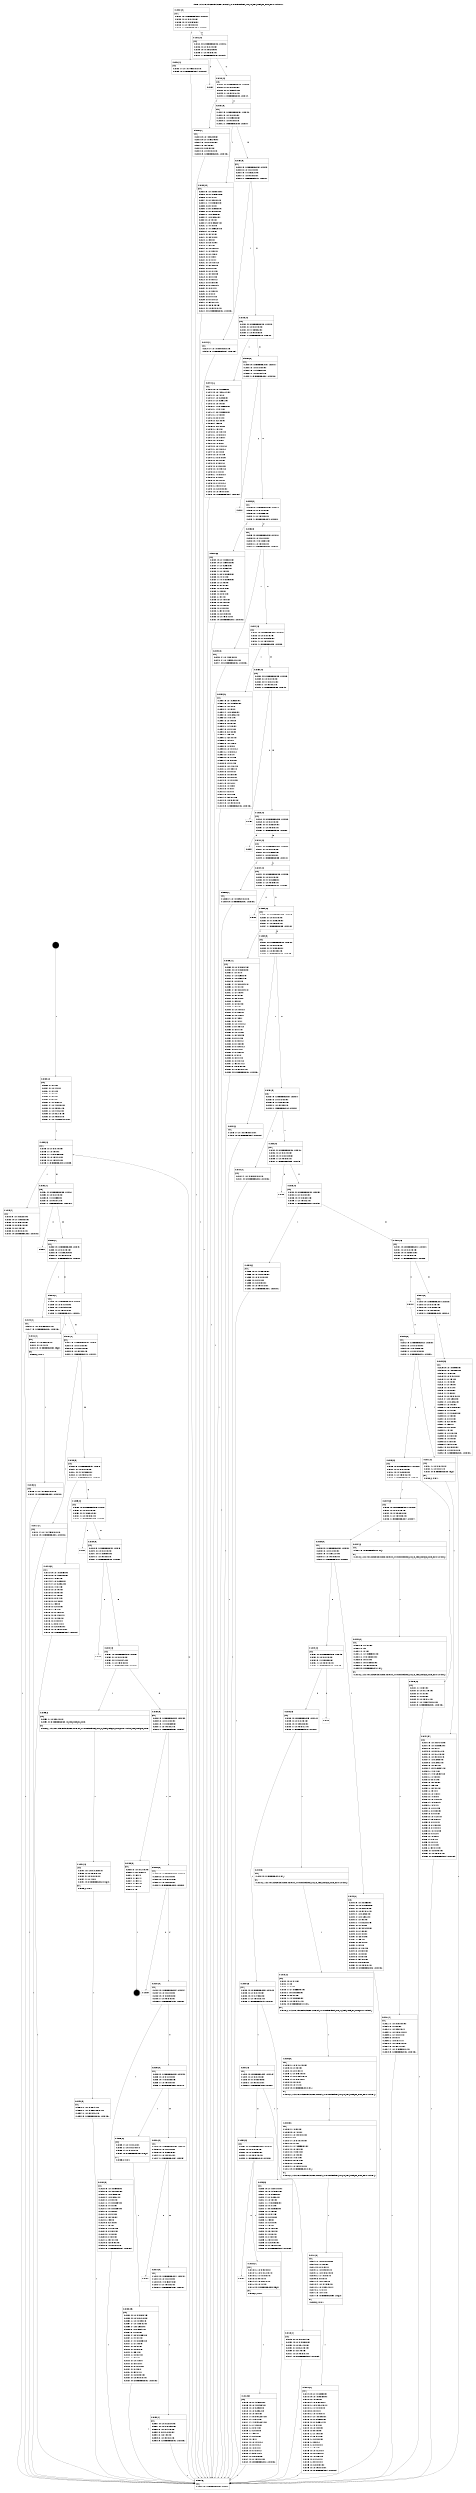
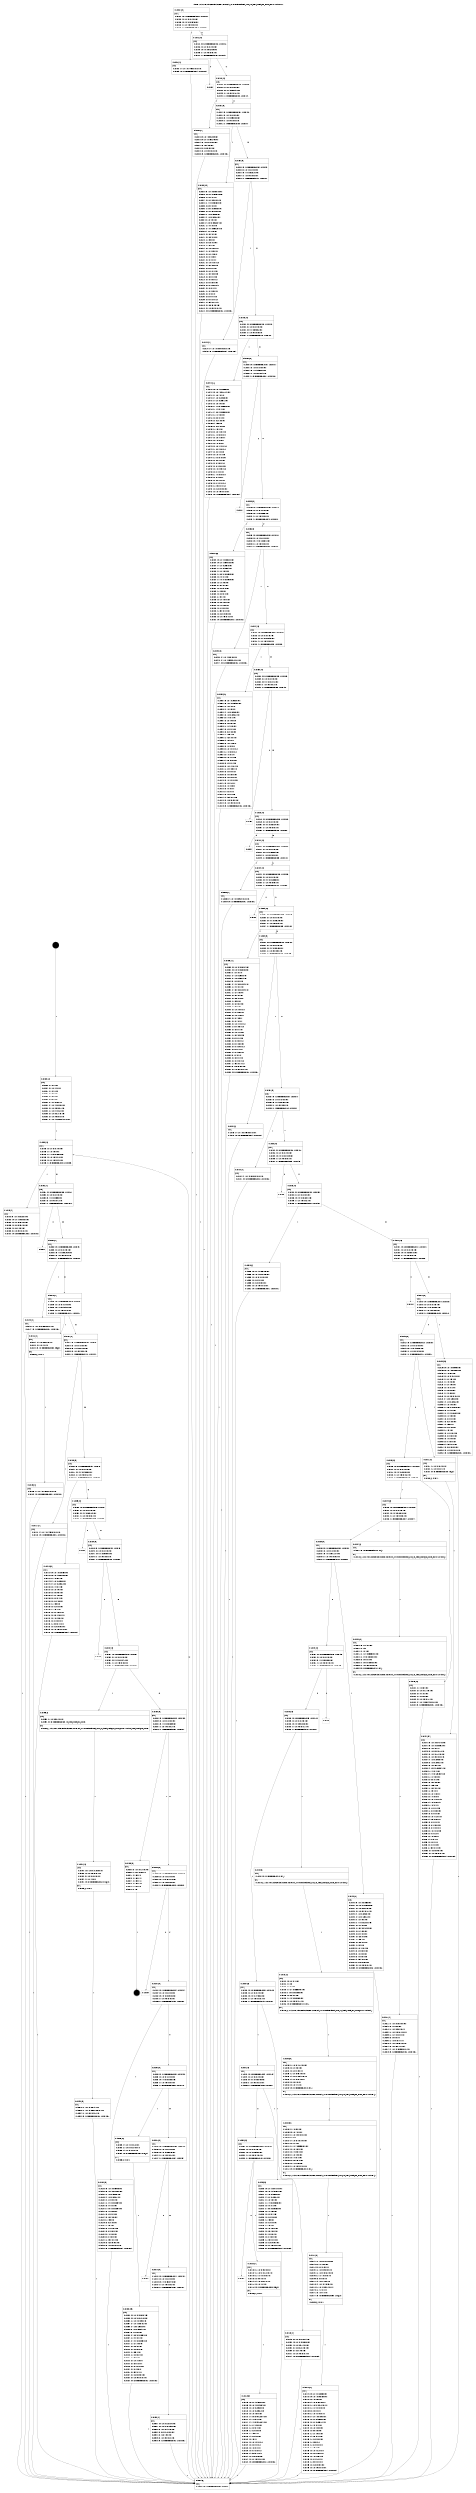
(413, 1320) -> (425, 1325)
